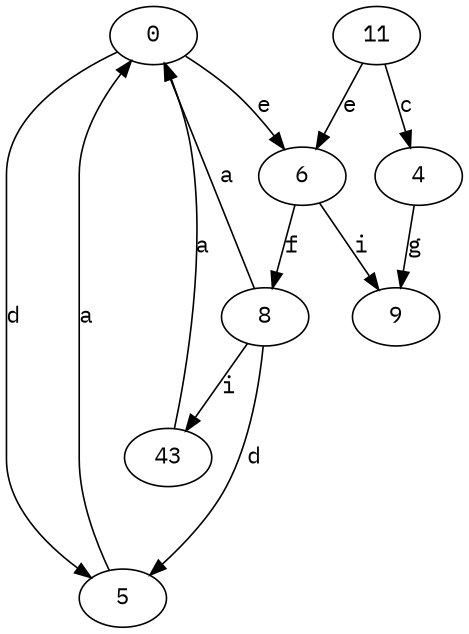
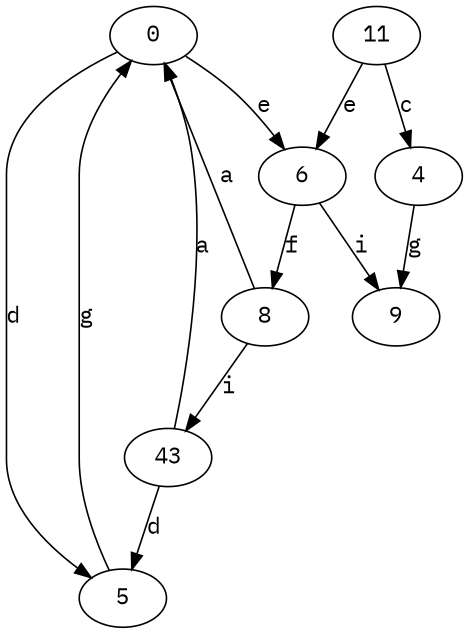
(86, 317) -> (86, 317)
(236, 466) -> (148, 520)
